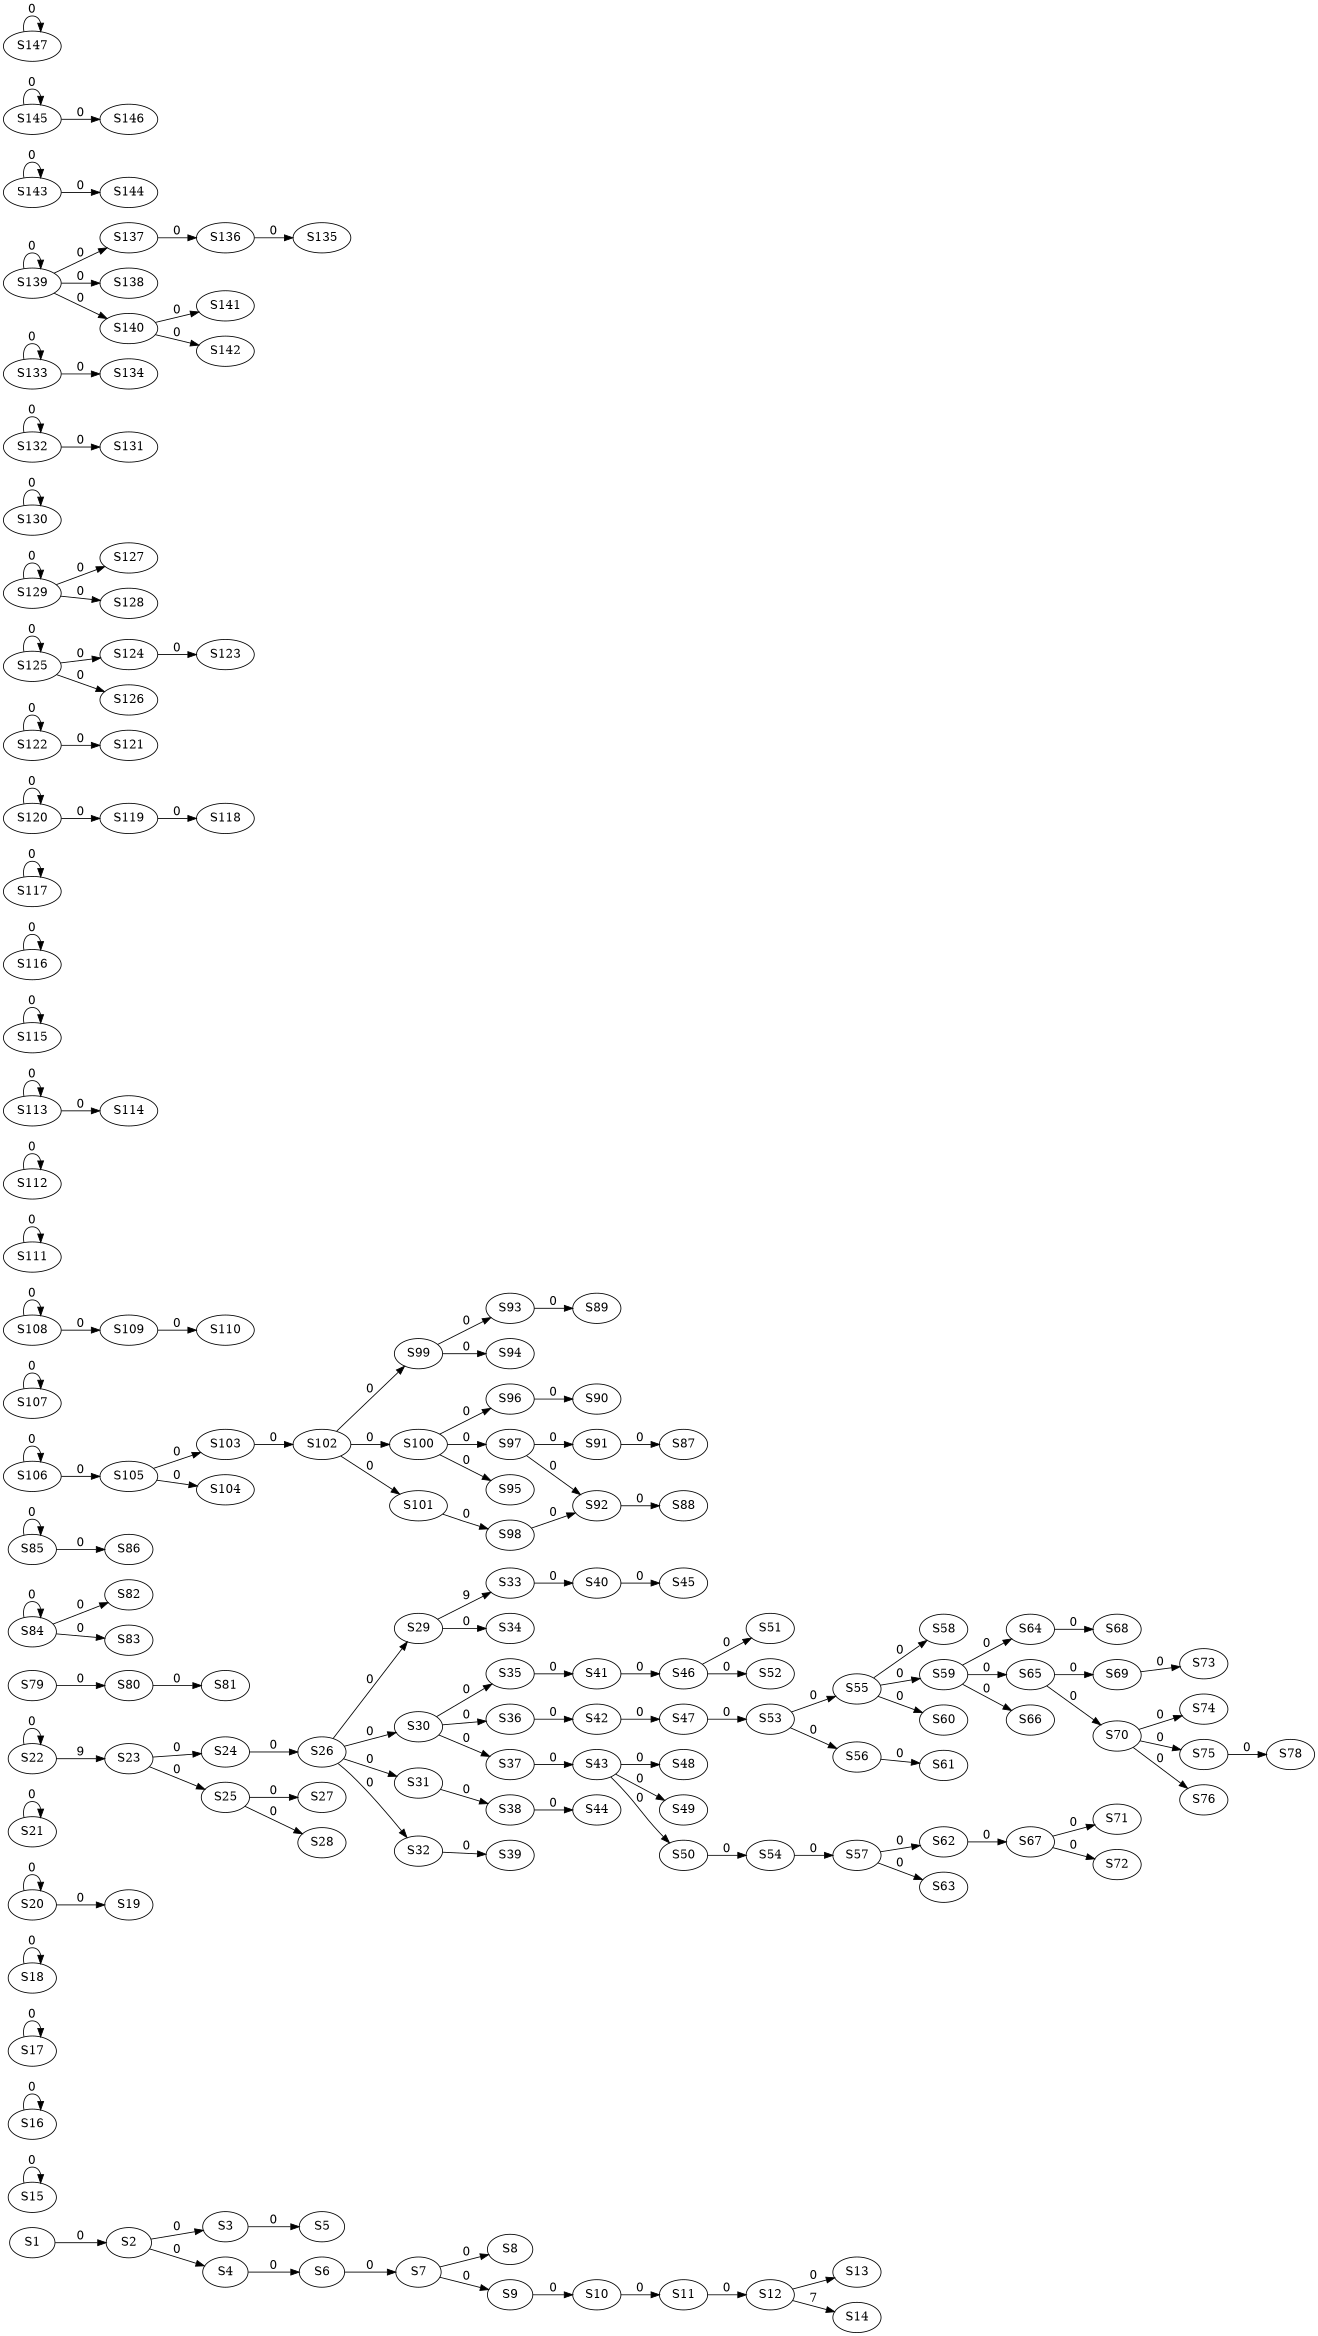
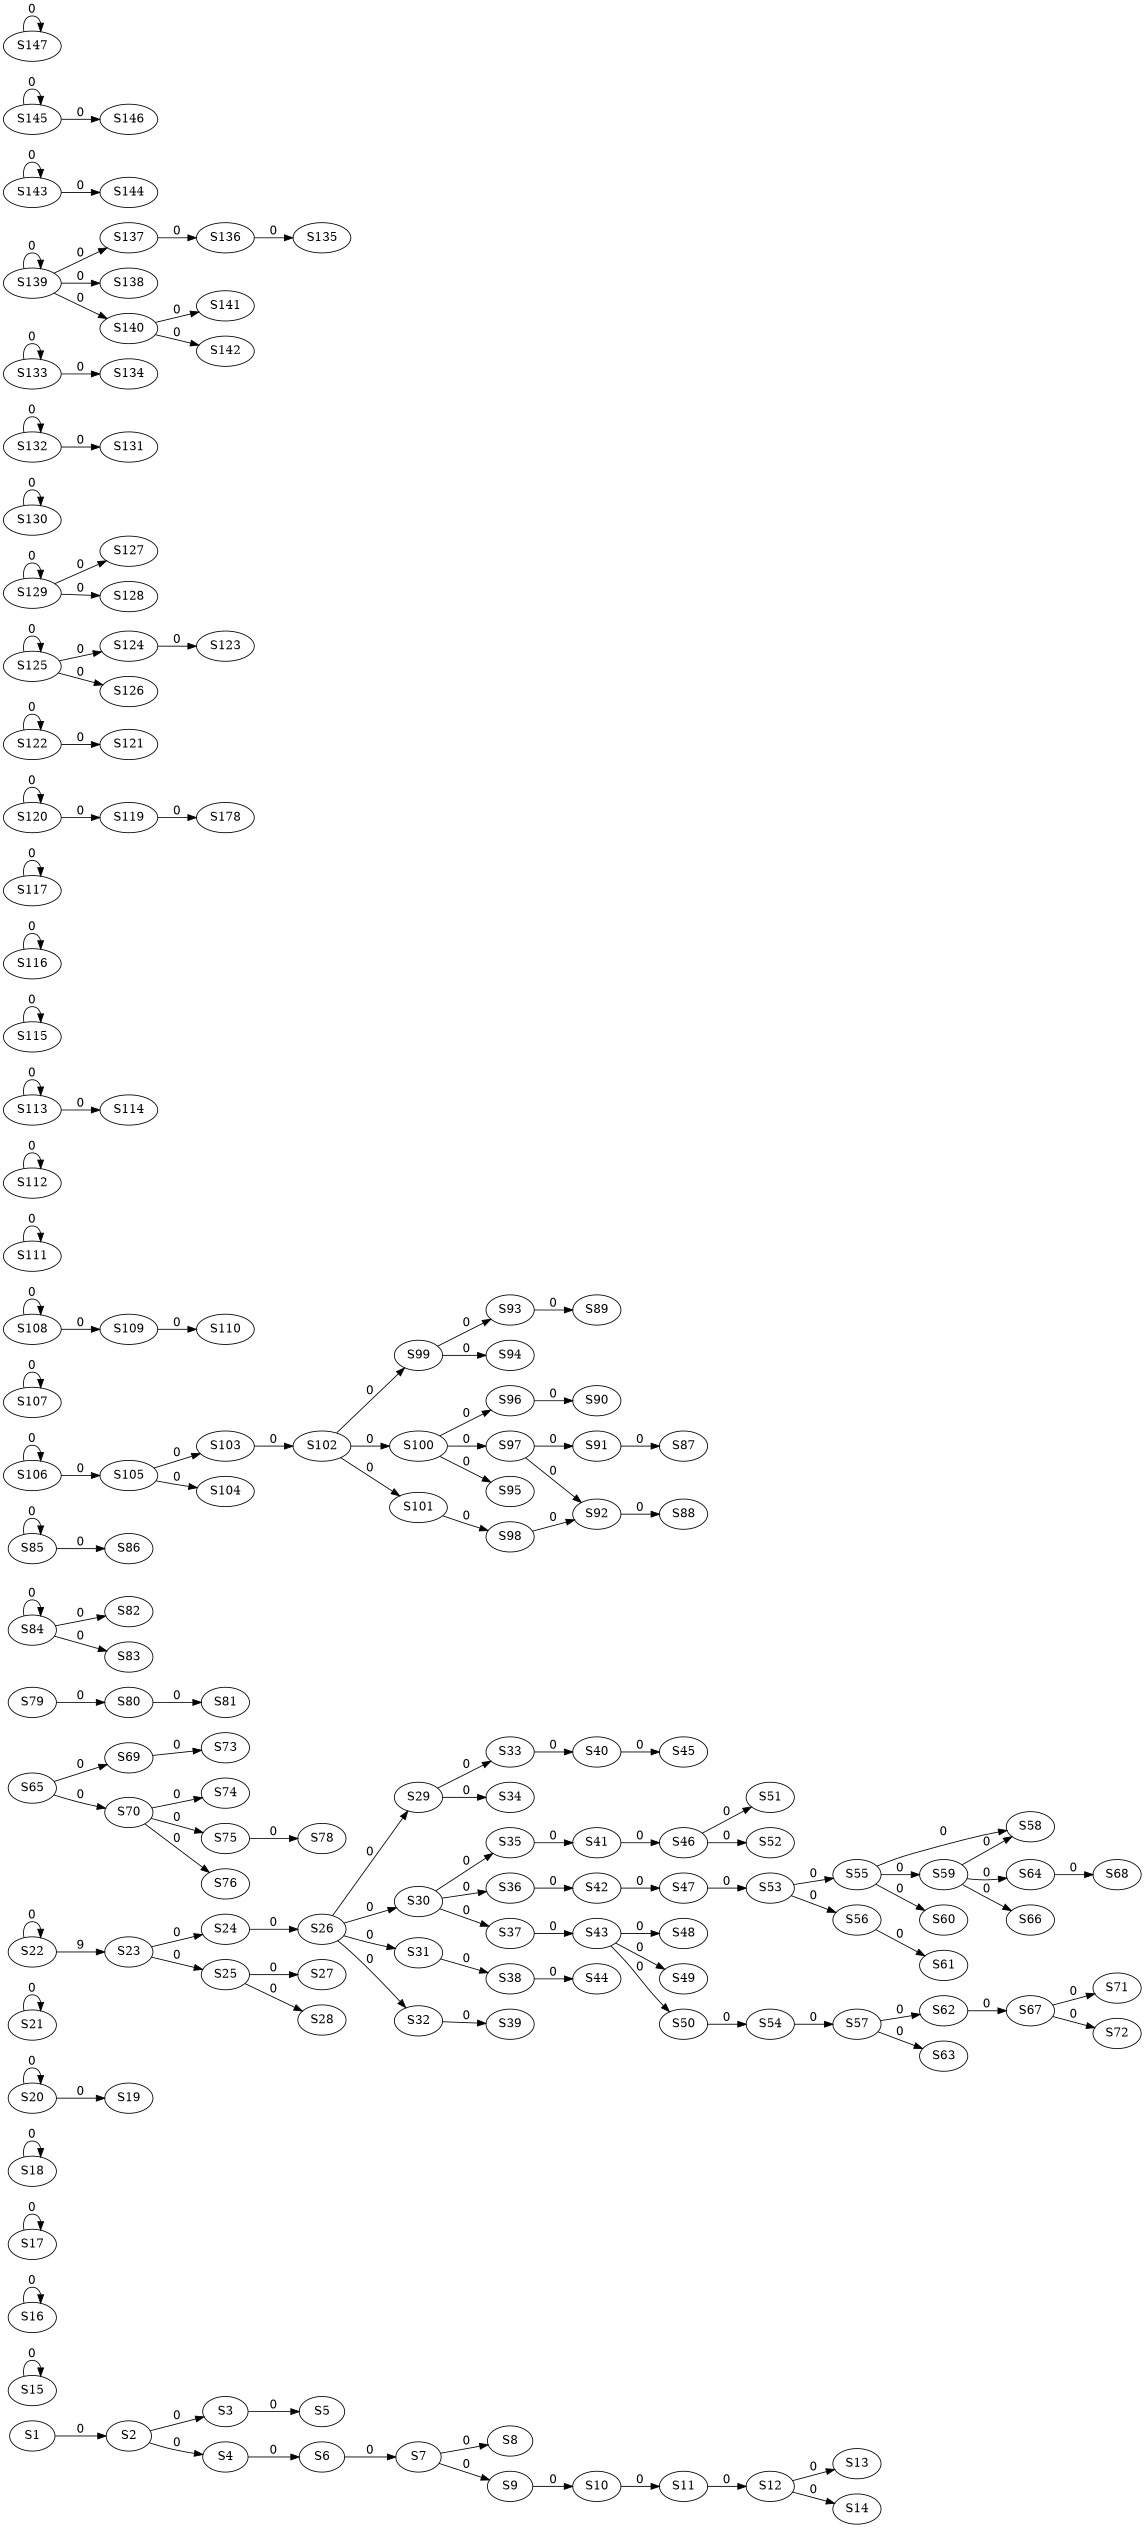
(225, 818) -> (225, 818)
(467, 1596) -> (467, 1765)
(983, 1675) -> (983, 1853)
(814, 2299) -> (814, 2490)
